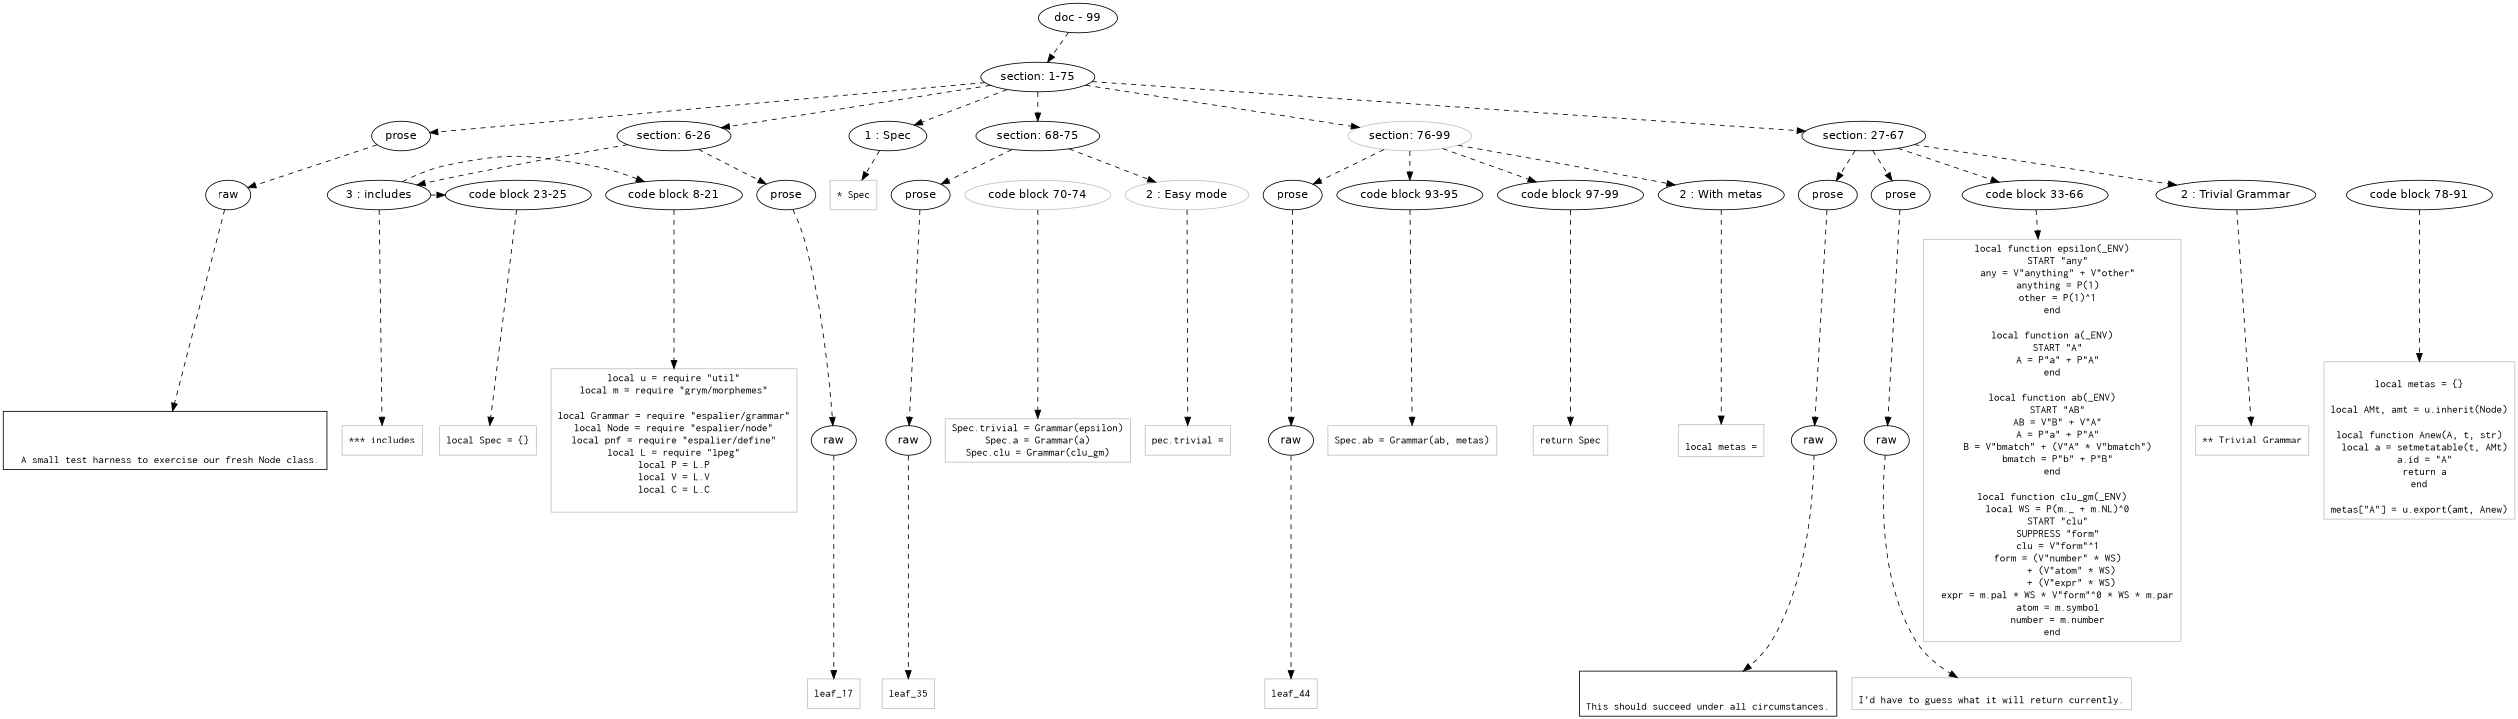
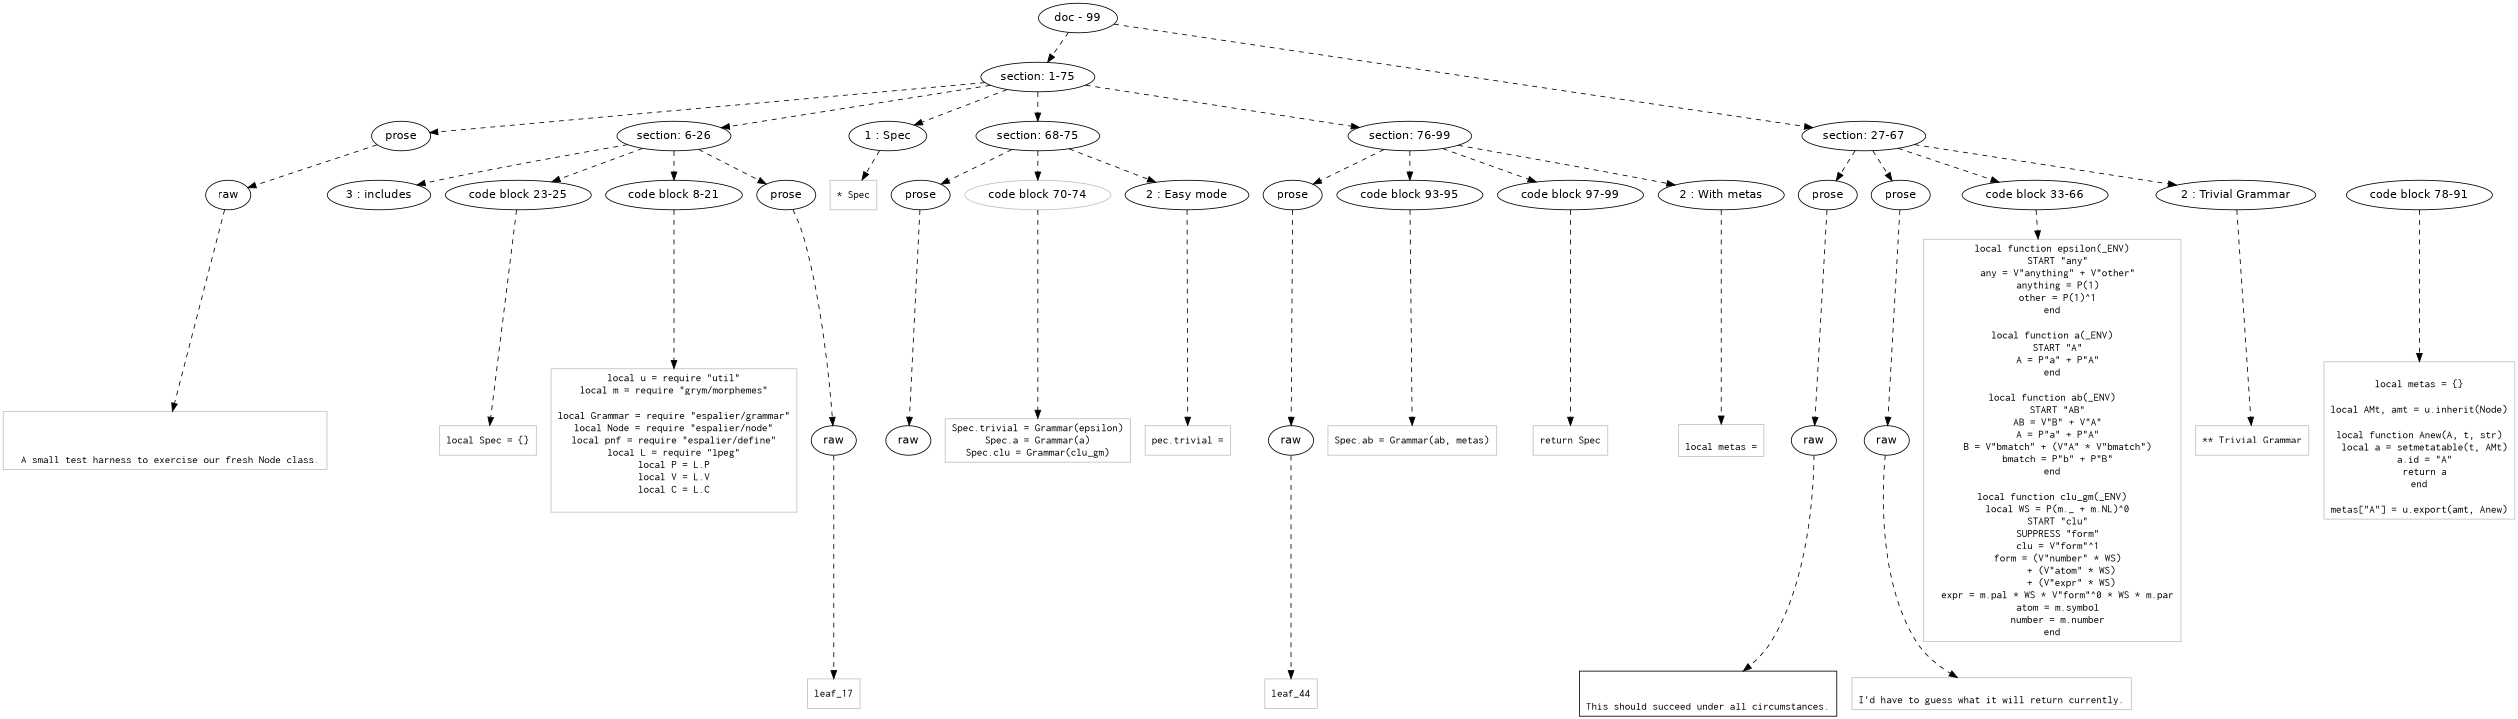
(1445, 106) -> (1459, 75)
(1410, 136) -> (1410, 136)
(519, 156) -> (674, 162)
none -> (1038, 162)
(434, 195) -> (601, 164)
(1187, 195) -> (1187, 195)
(165, 440) -> (165, 440)
(382, 440) -> none
(908, 694) -> none
